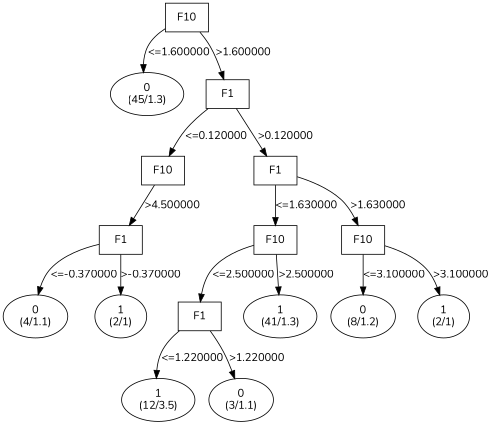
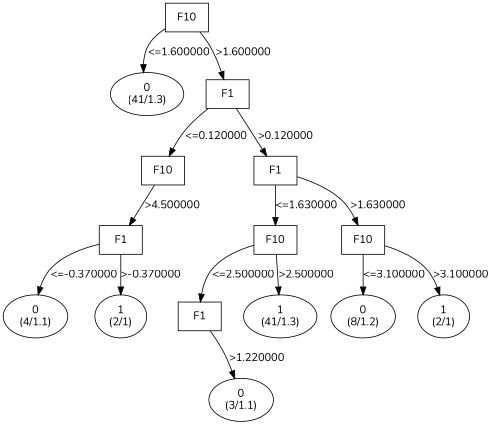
(147, 94) -> (147, 94)
(158, 400) -> none
